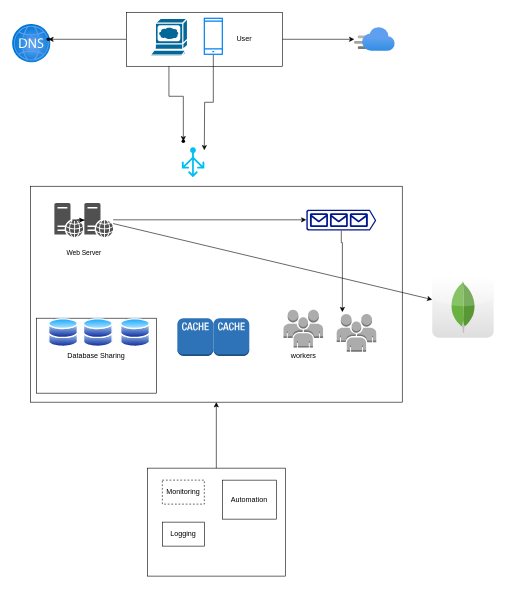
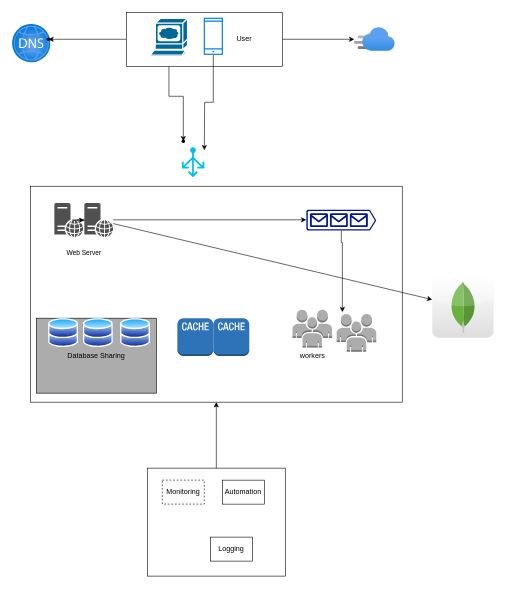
(303, 329) -> (312, 329)
(96, 356) -> (96, 356)
(249, 500) -> (243, 492)
(183, 534) -> (231, 549)
